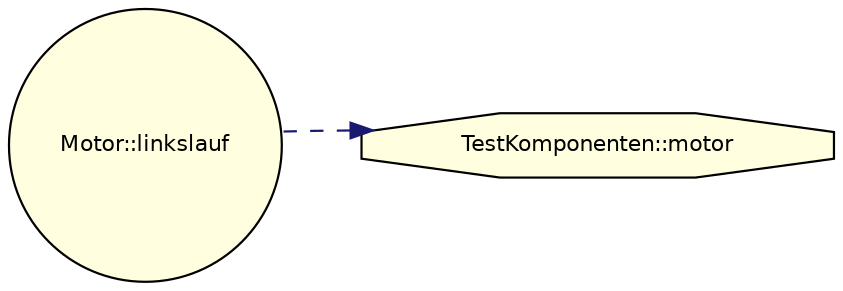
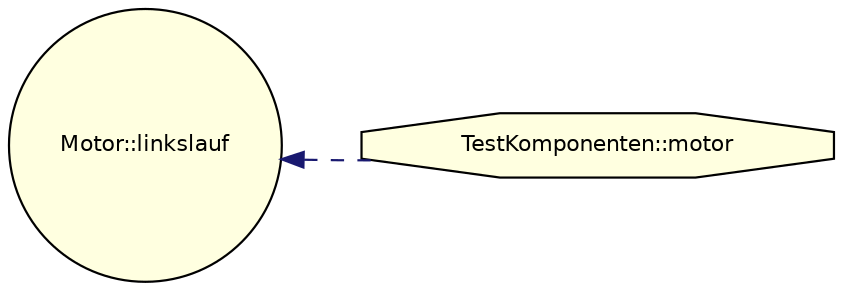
(316, 131) -> (338, 160)
